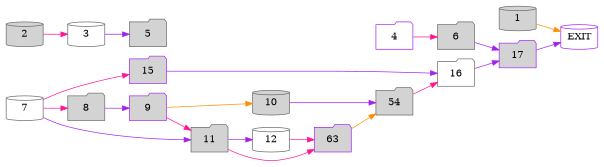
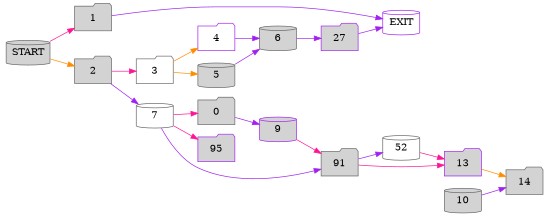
(518, 18) -> (93, 18)
(545, 27) -> (244, 7)
(25, 34) -> (93, 71)
(86, 34) -> (155, 71)
(114, 34) -> (182, 73)
(148, 34) -> (216, 75)
(422, 37) -> (244, 38)
(456, 37) -> (278, 38)
none -> (28, 53)
(518, 55) -> (340, 38)
none -> (183, 56)
none -> (244, 59)
(148, 71) -> (216, 149)
(456, 74) -> none
none -> (122, 92)
(394, 103) -> (524, 182)
(206, 106) -> none
(86, 108) -> (216, 112)
(148, 108) -> (278, 129)
(210, 140) -> (340, 164)
(271, 140) -> (401, 148)
(333, 140) -> (463, 164)
